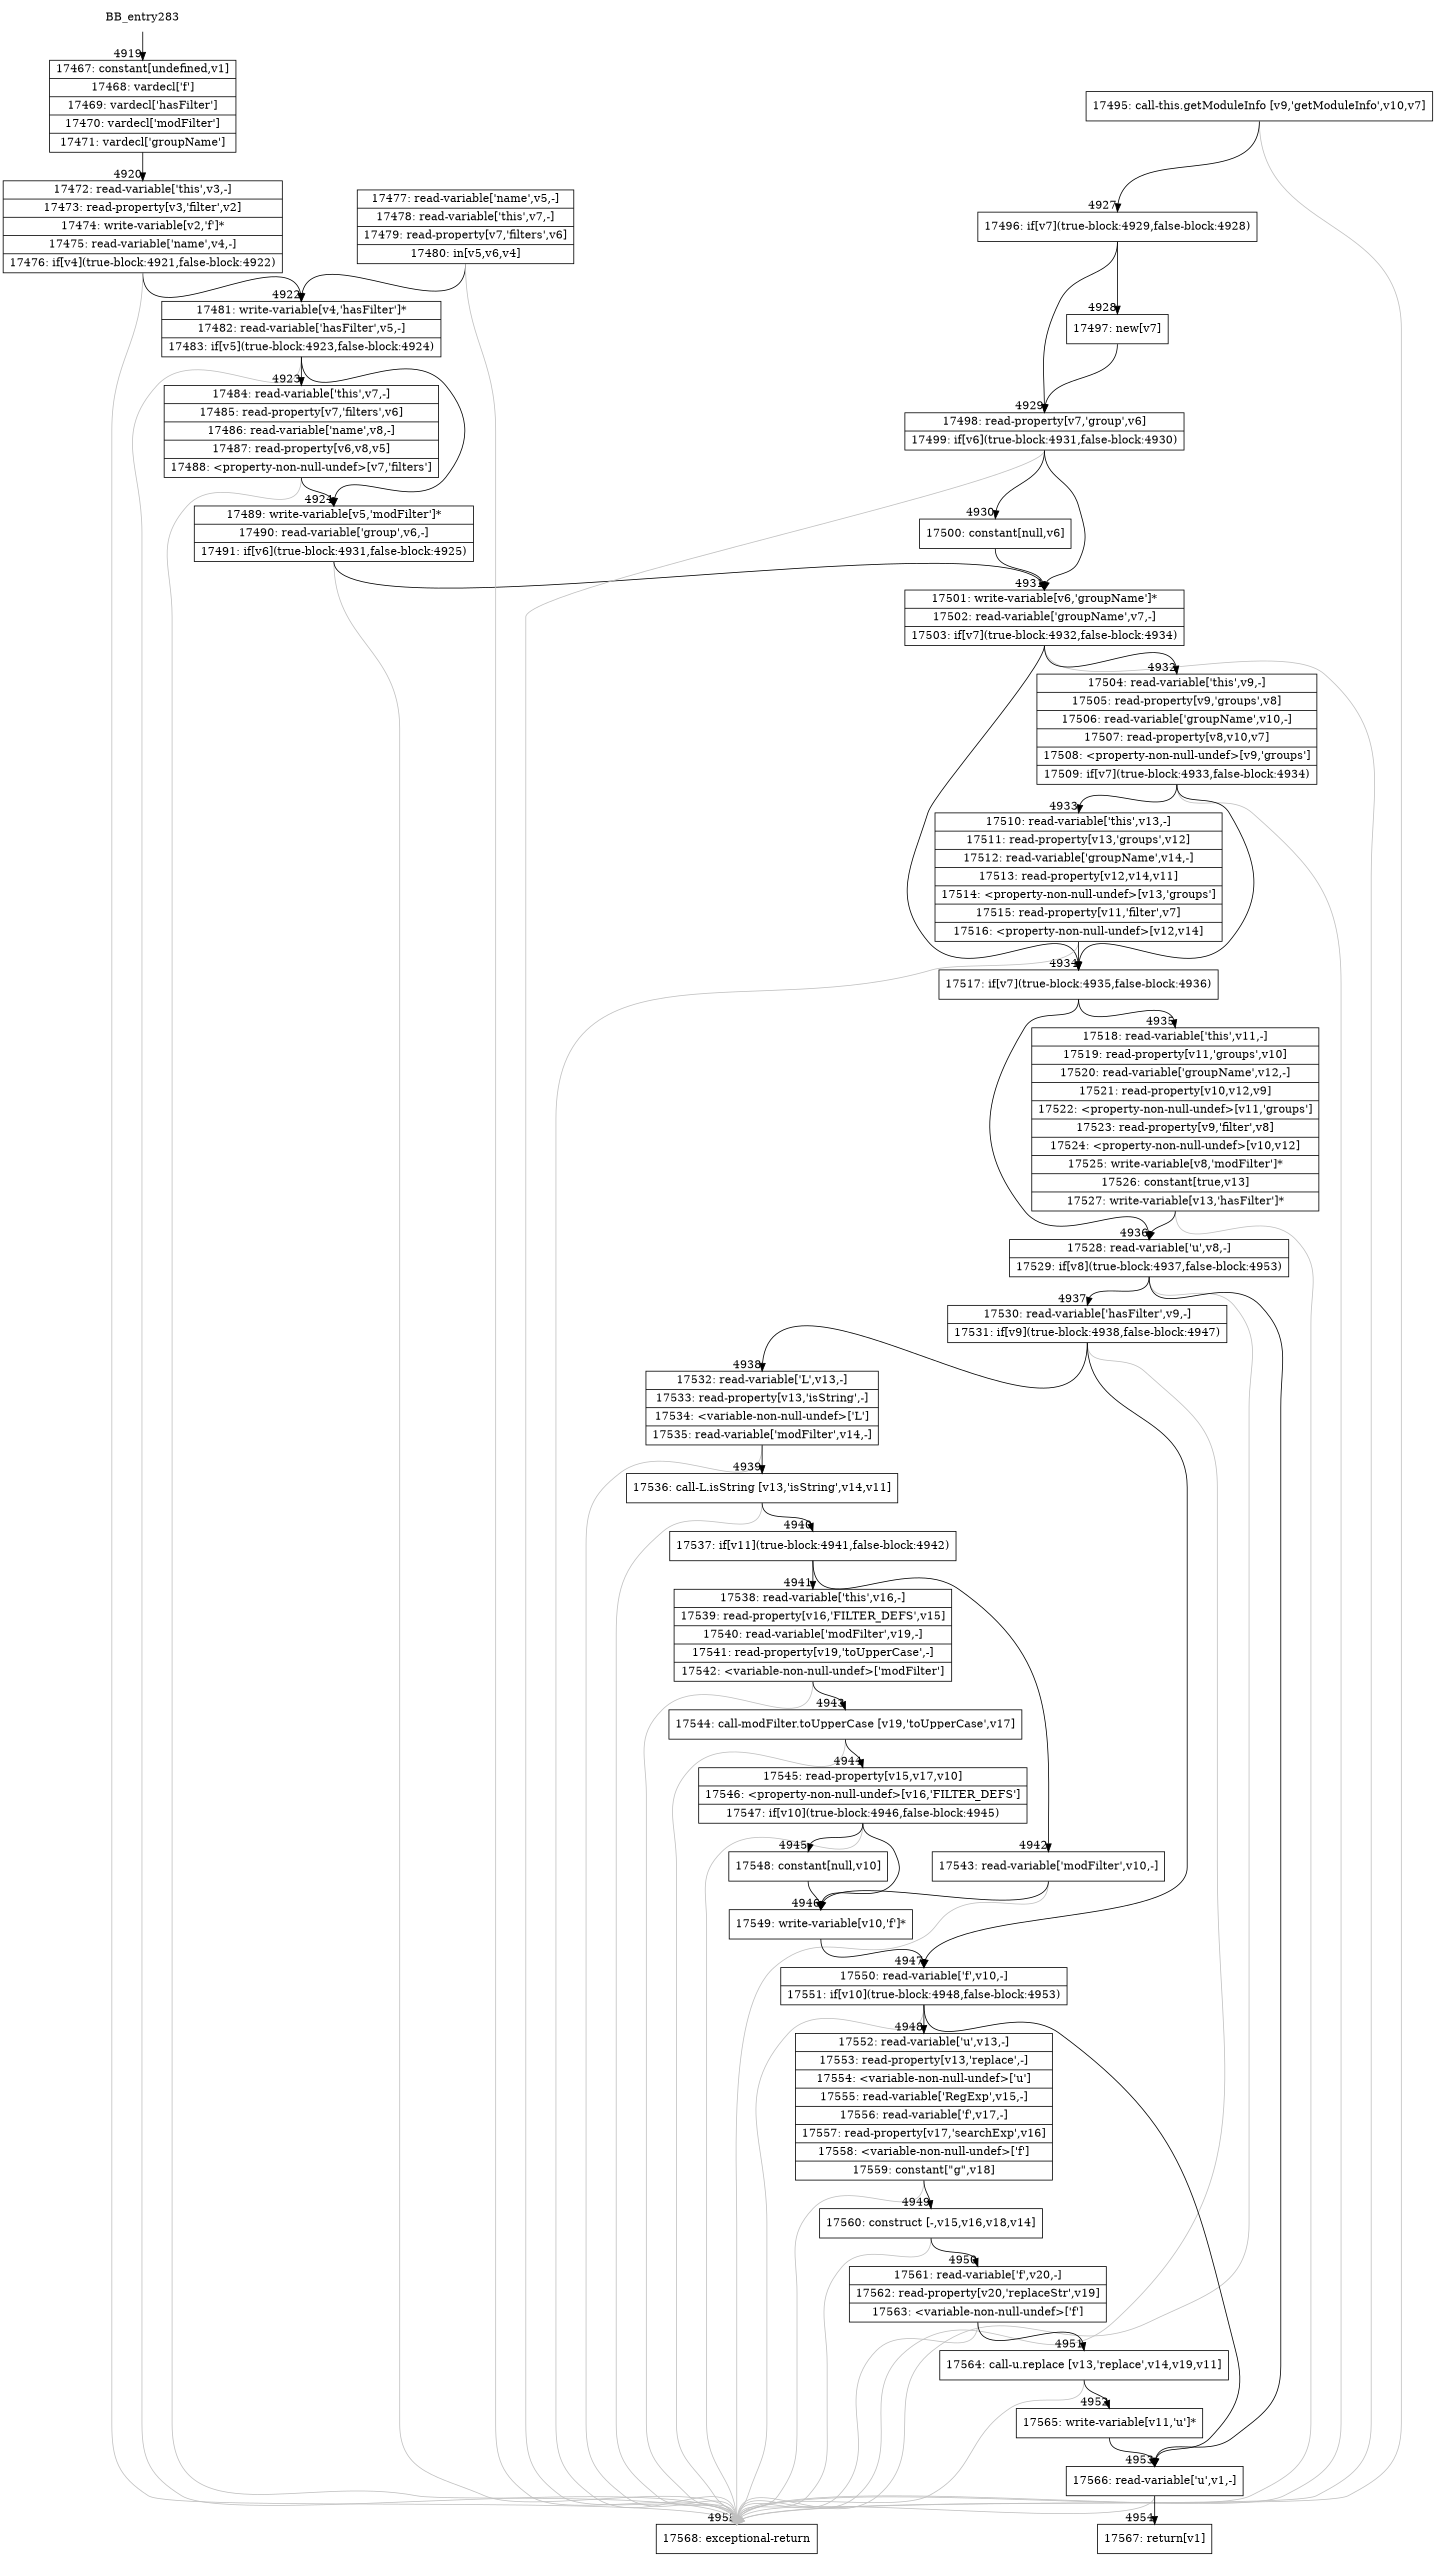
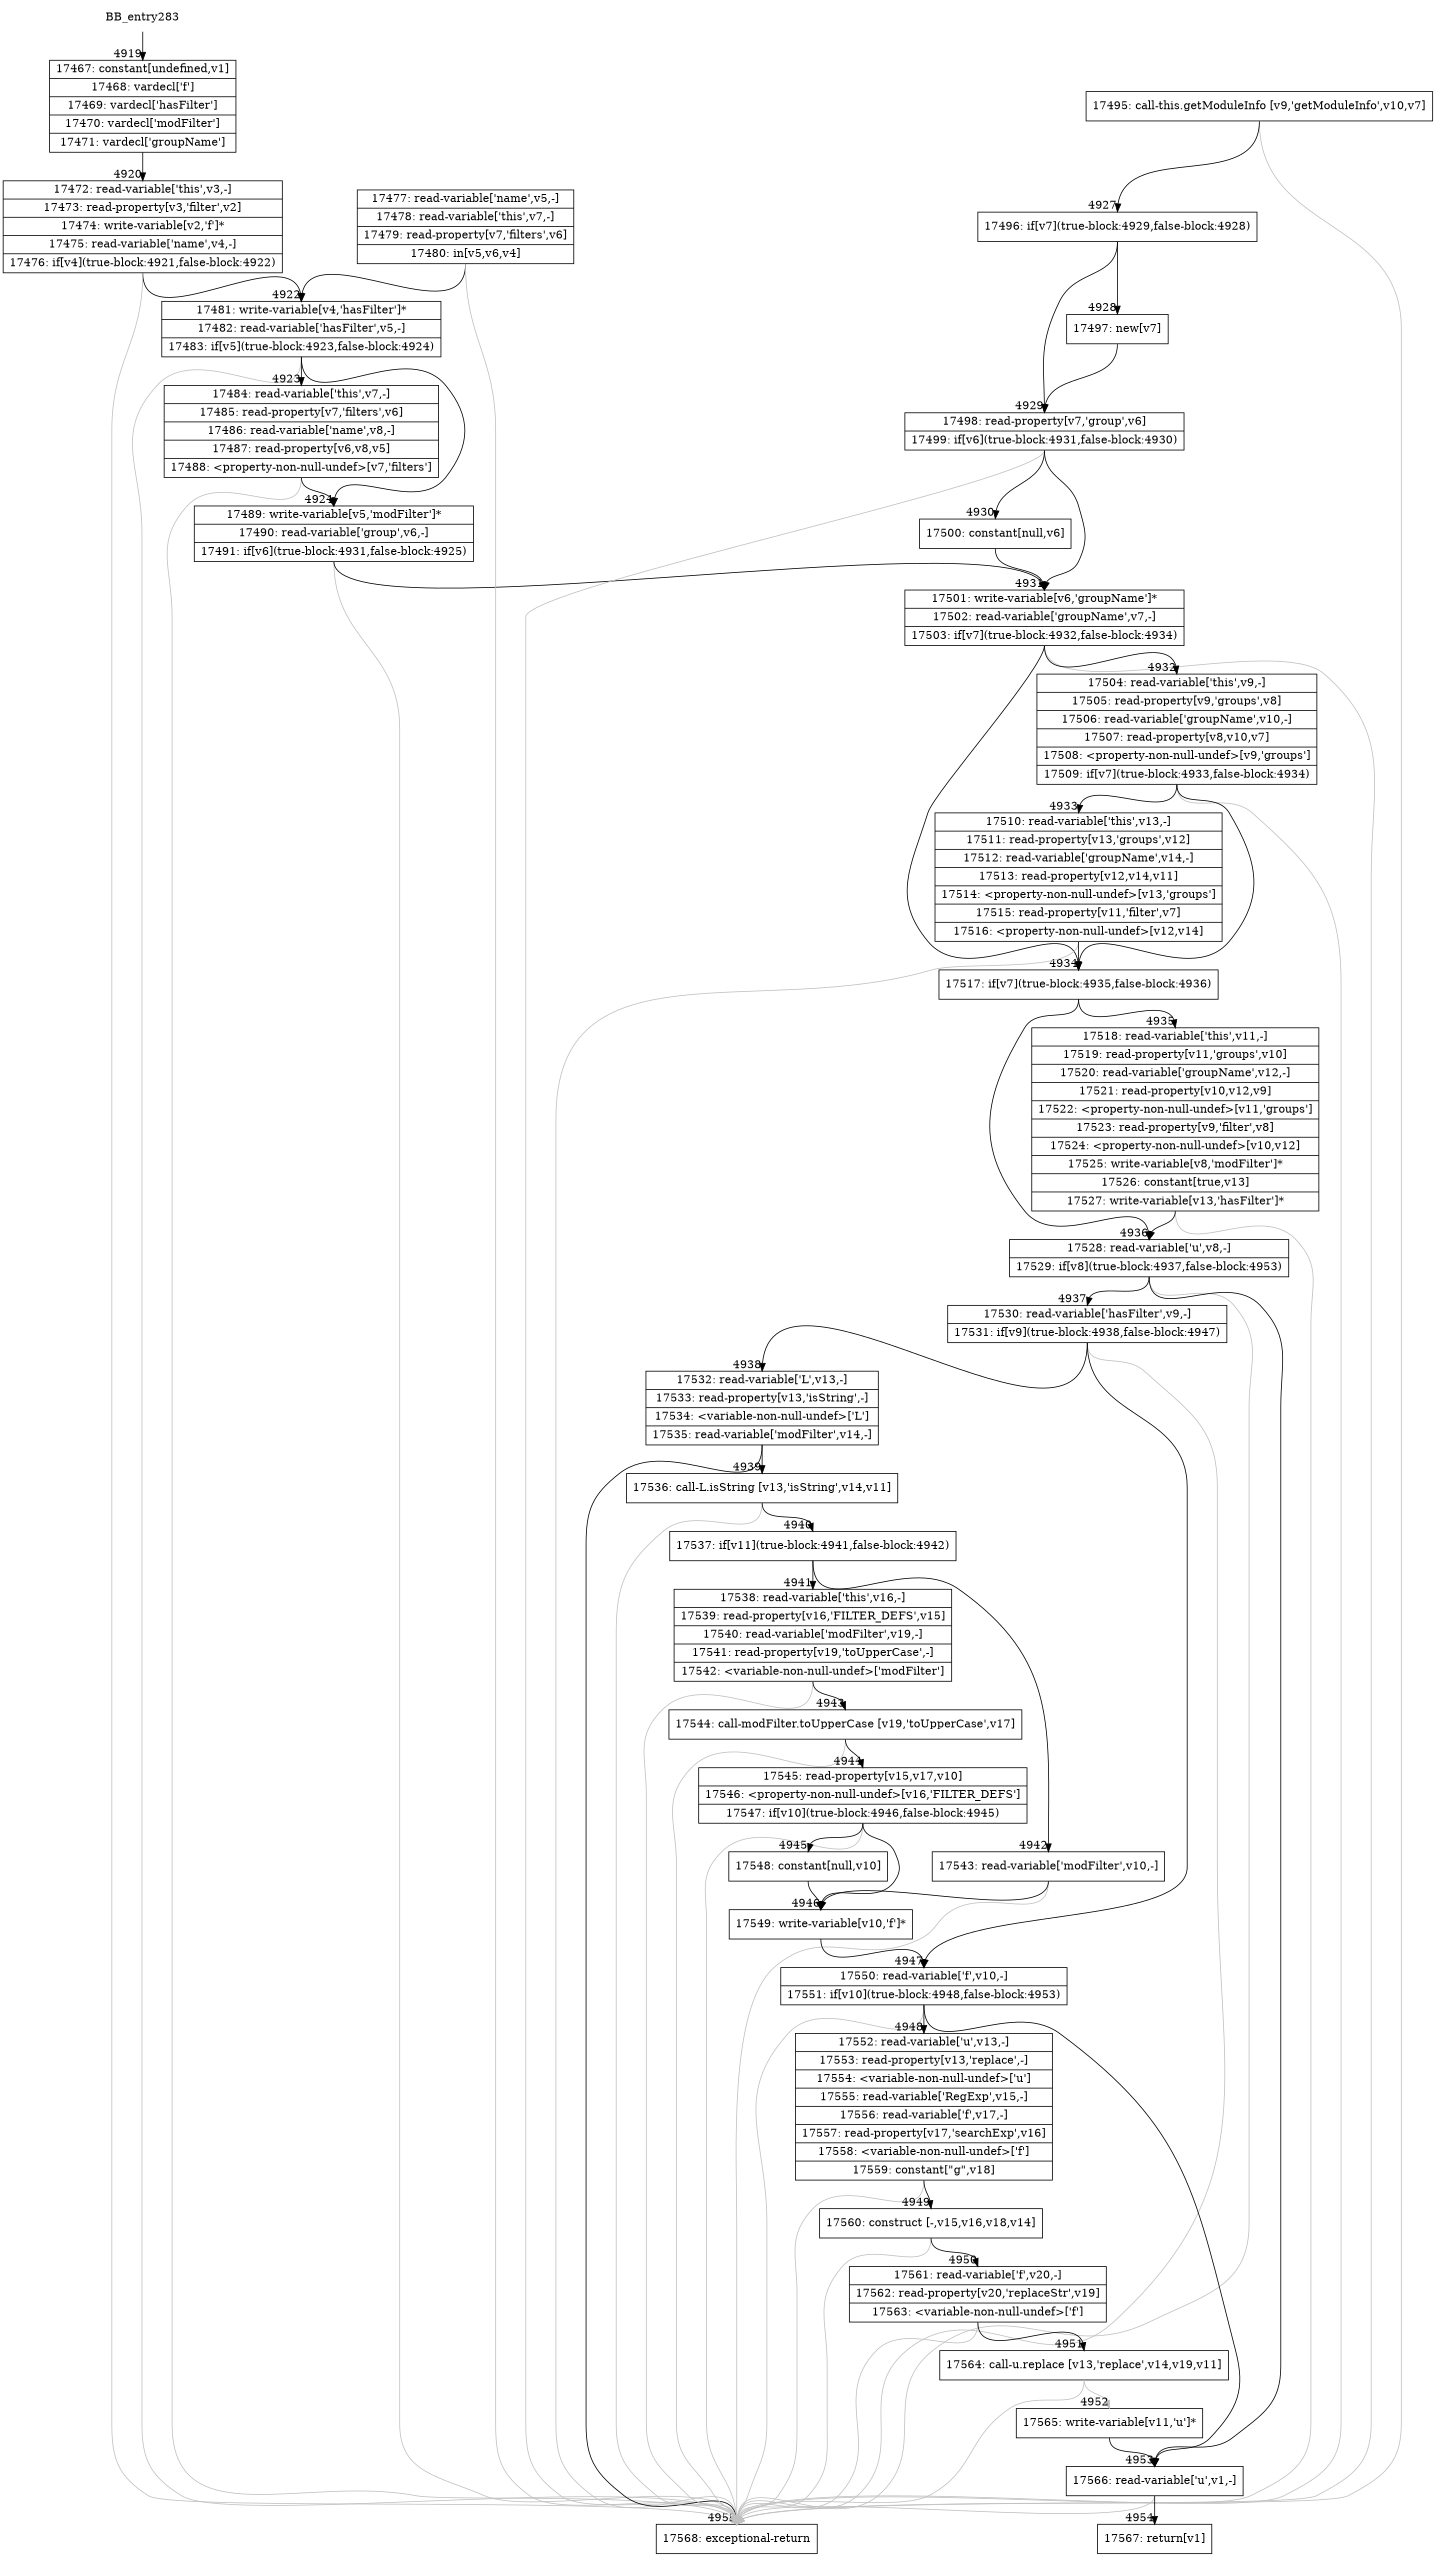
(586, 1965) -> (586, 1965)
(1093, 2392) -> (1093, 2392)
